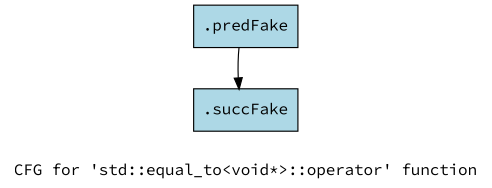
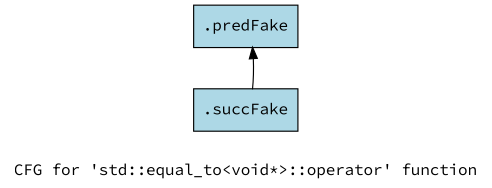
(238, 63) -> (253, 74)
